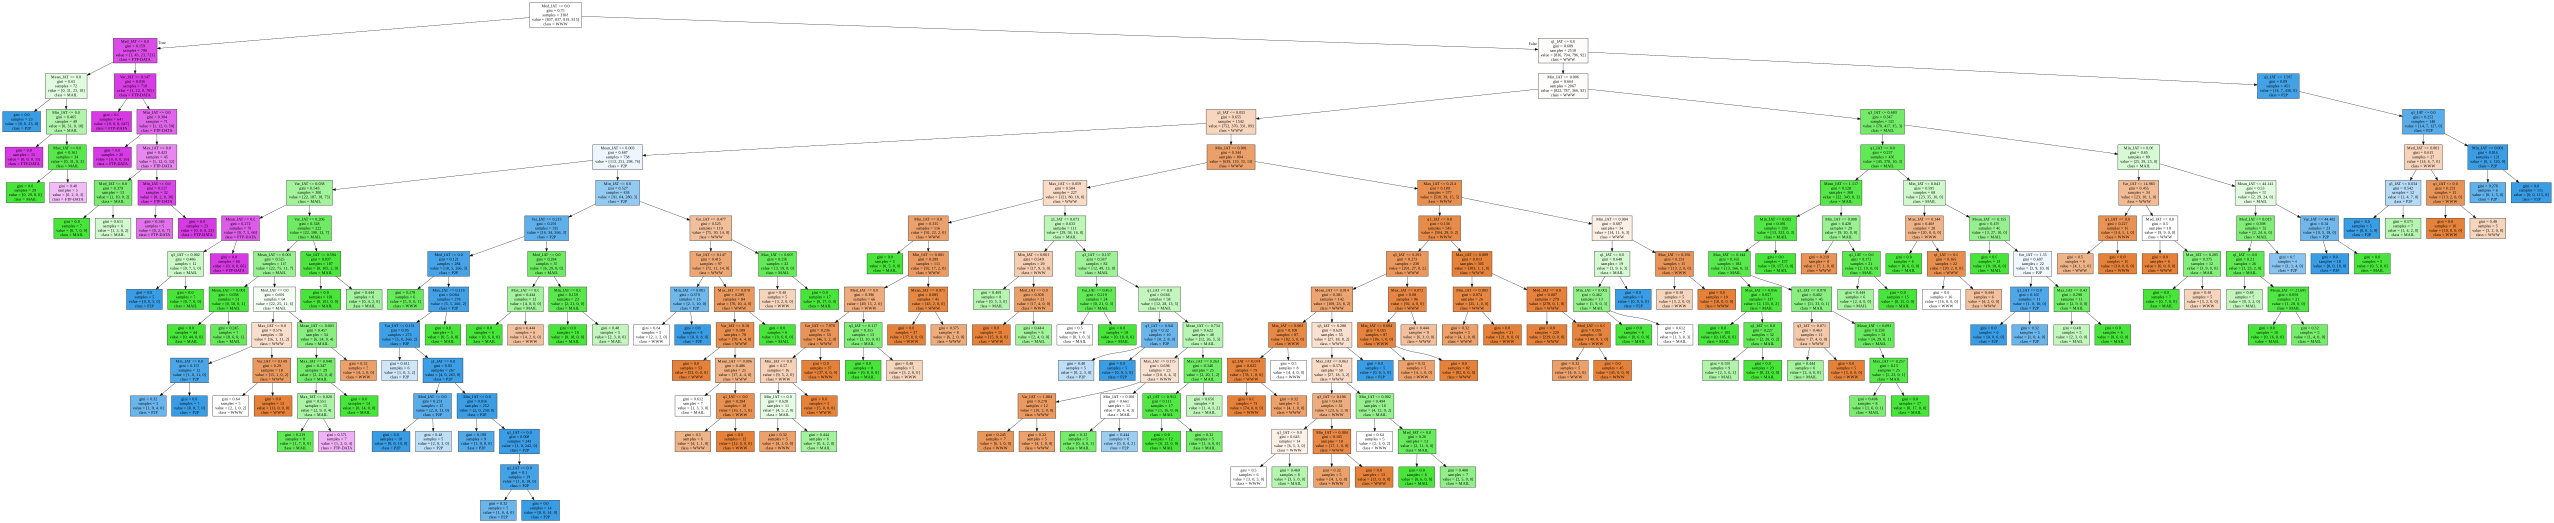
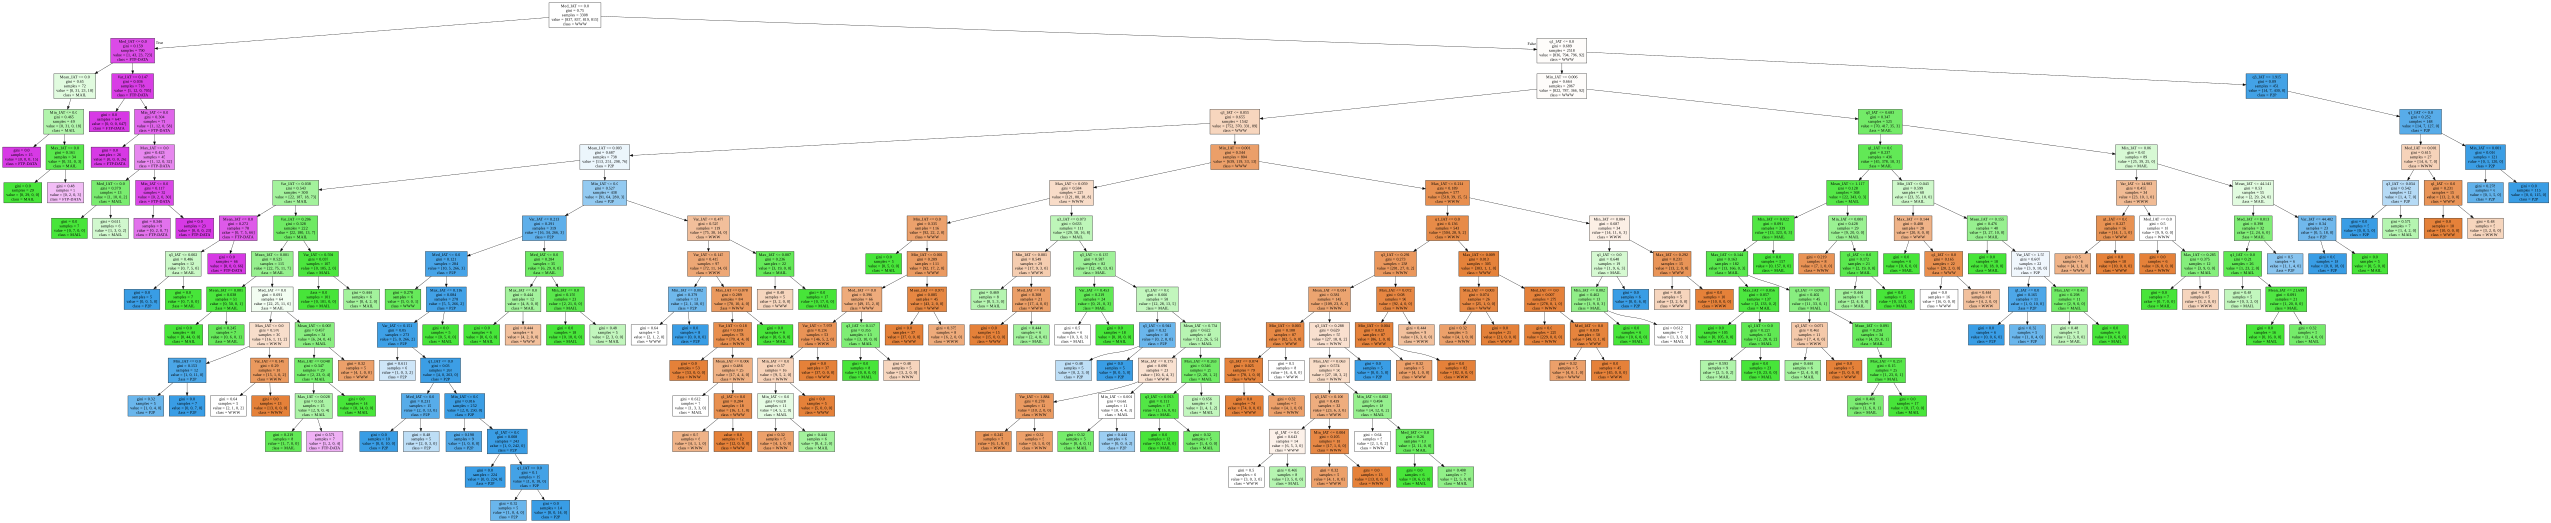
(22, 122) -> none
(321, 299) -> (318, 299)
(735, 441) -> (733, 441)
none -> (485, 477)
